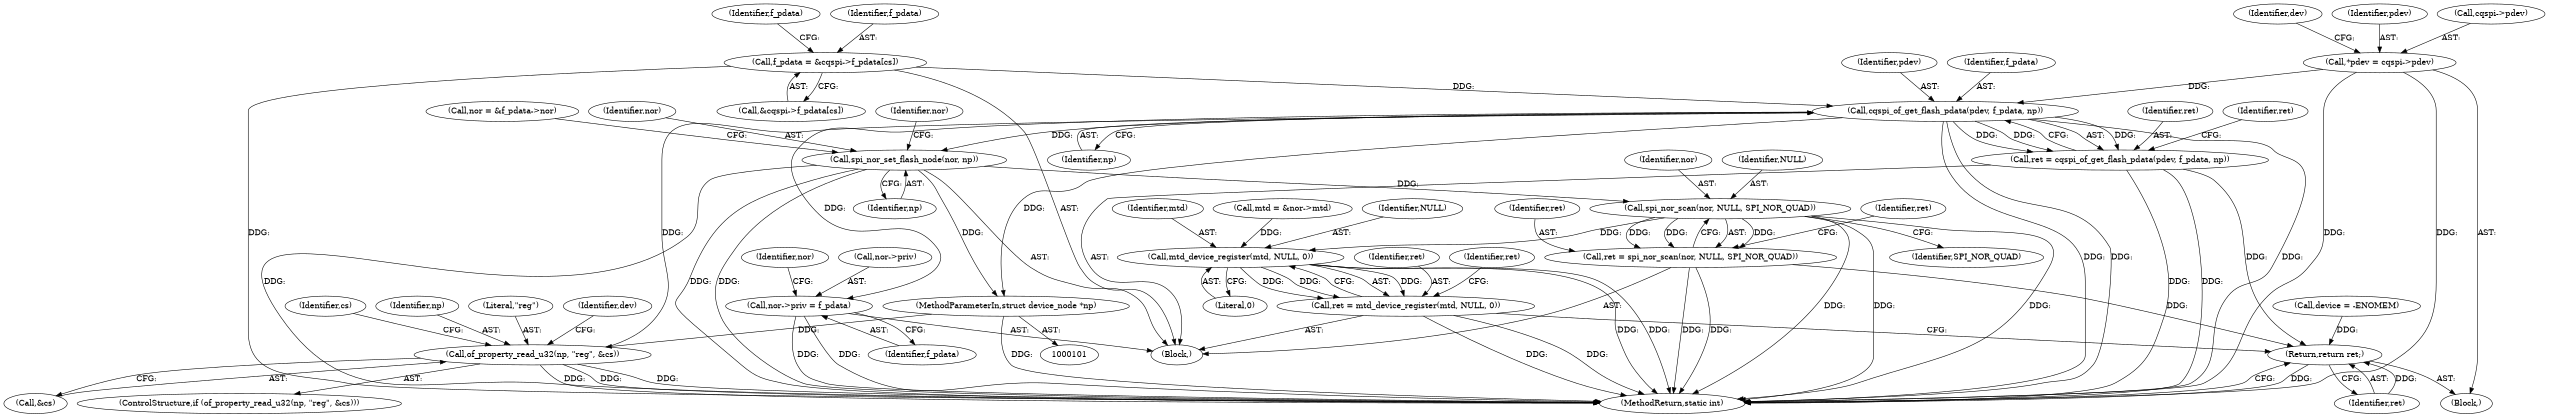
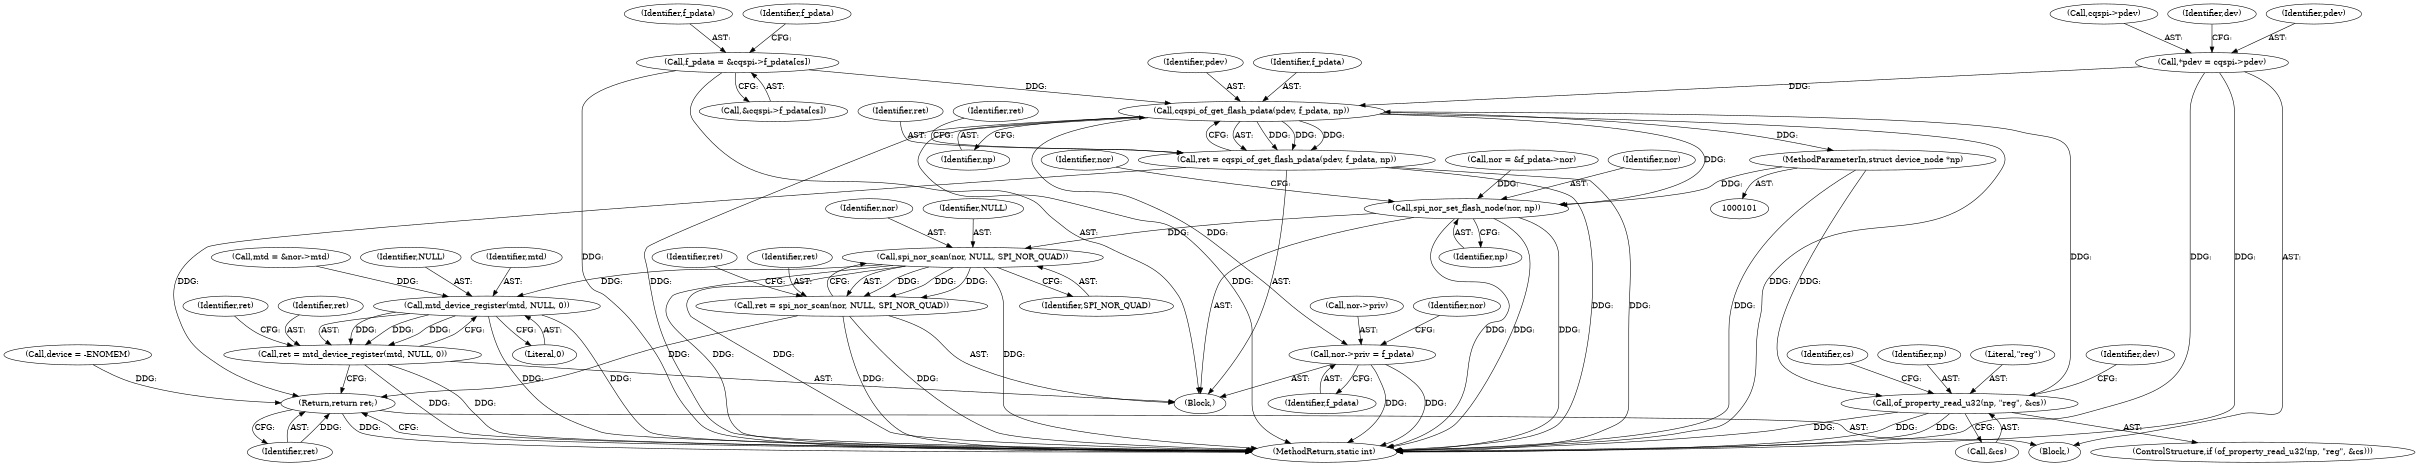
(738, 136) -> (1509, 184)
(958, 229) -> (1675, 195)
none -> (1068, 278)
